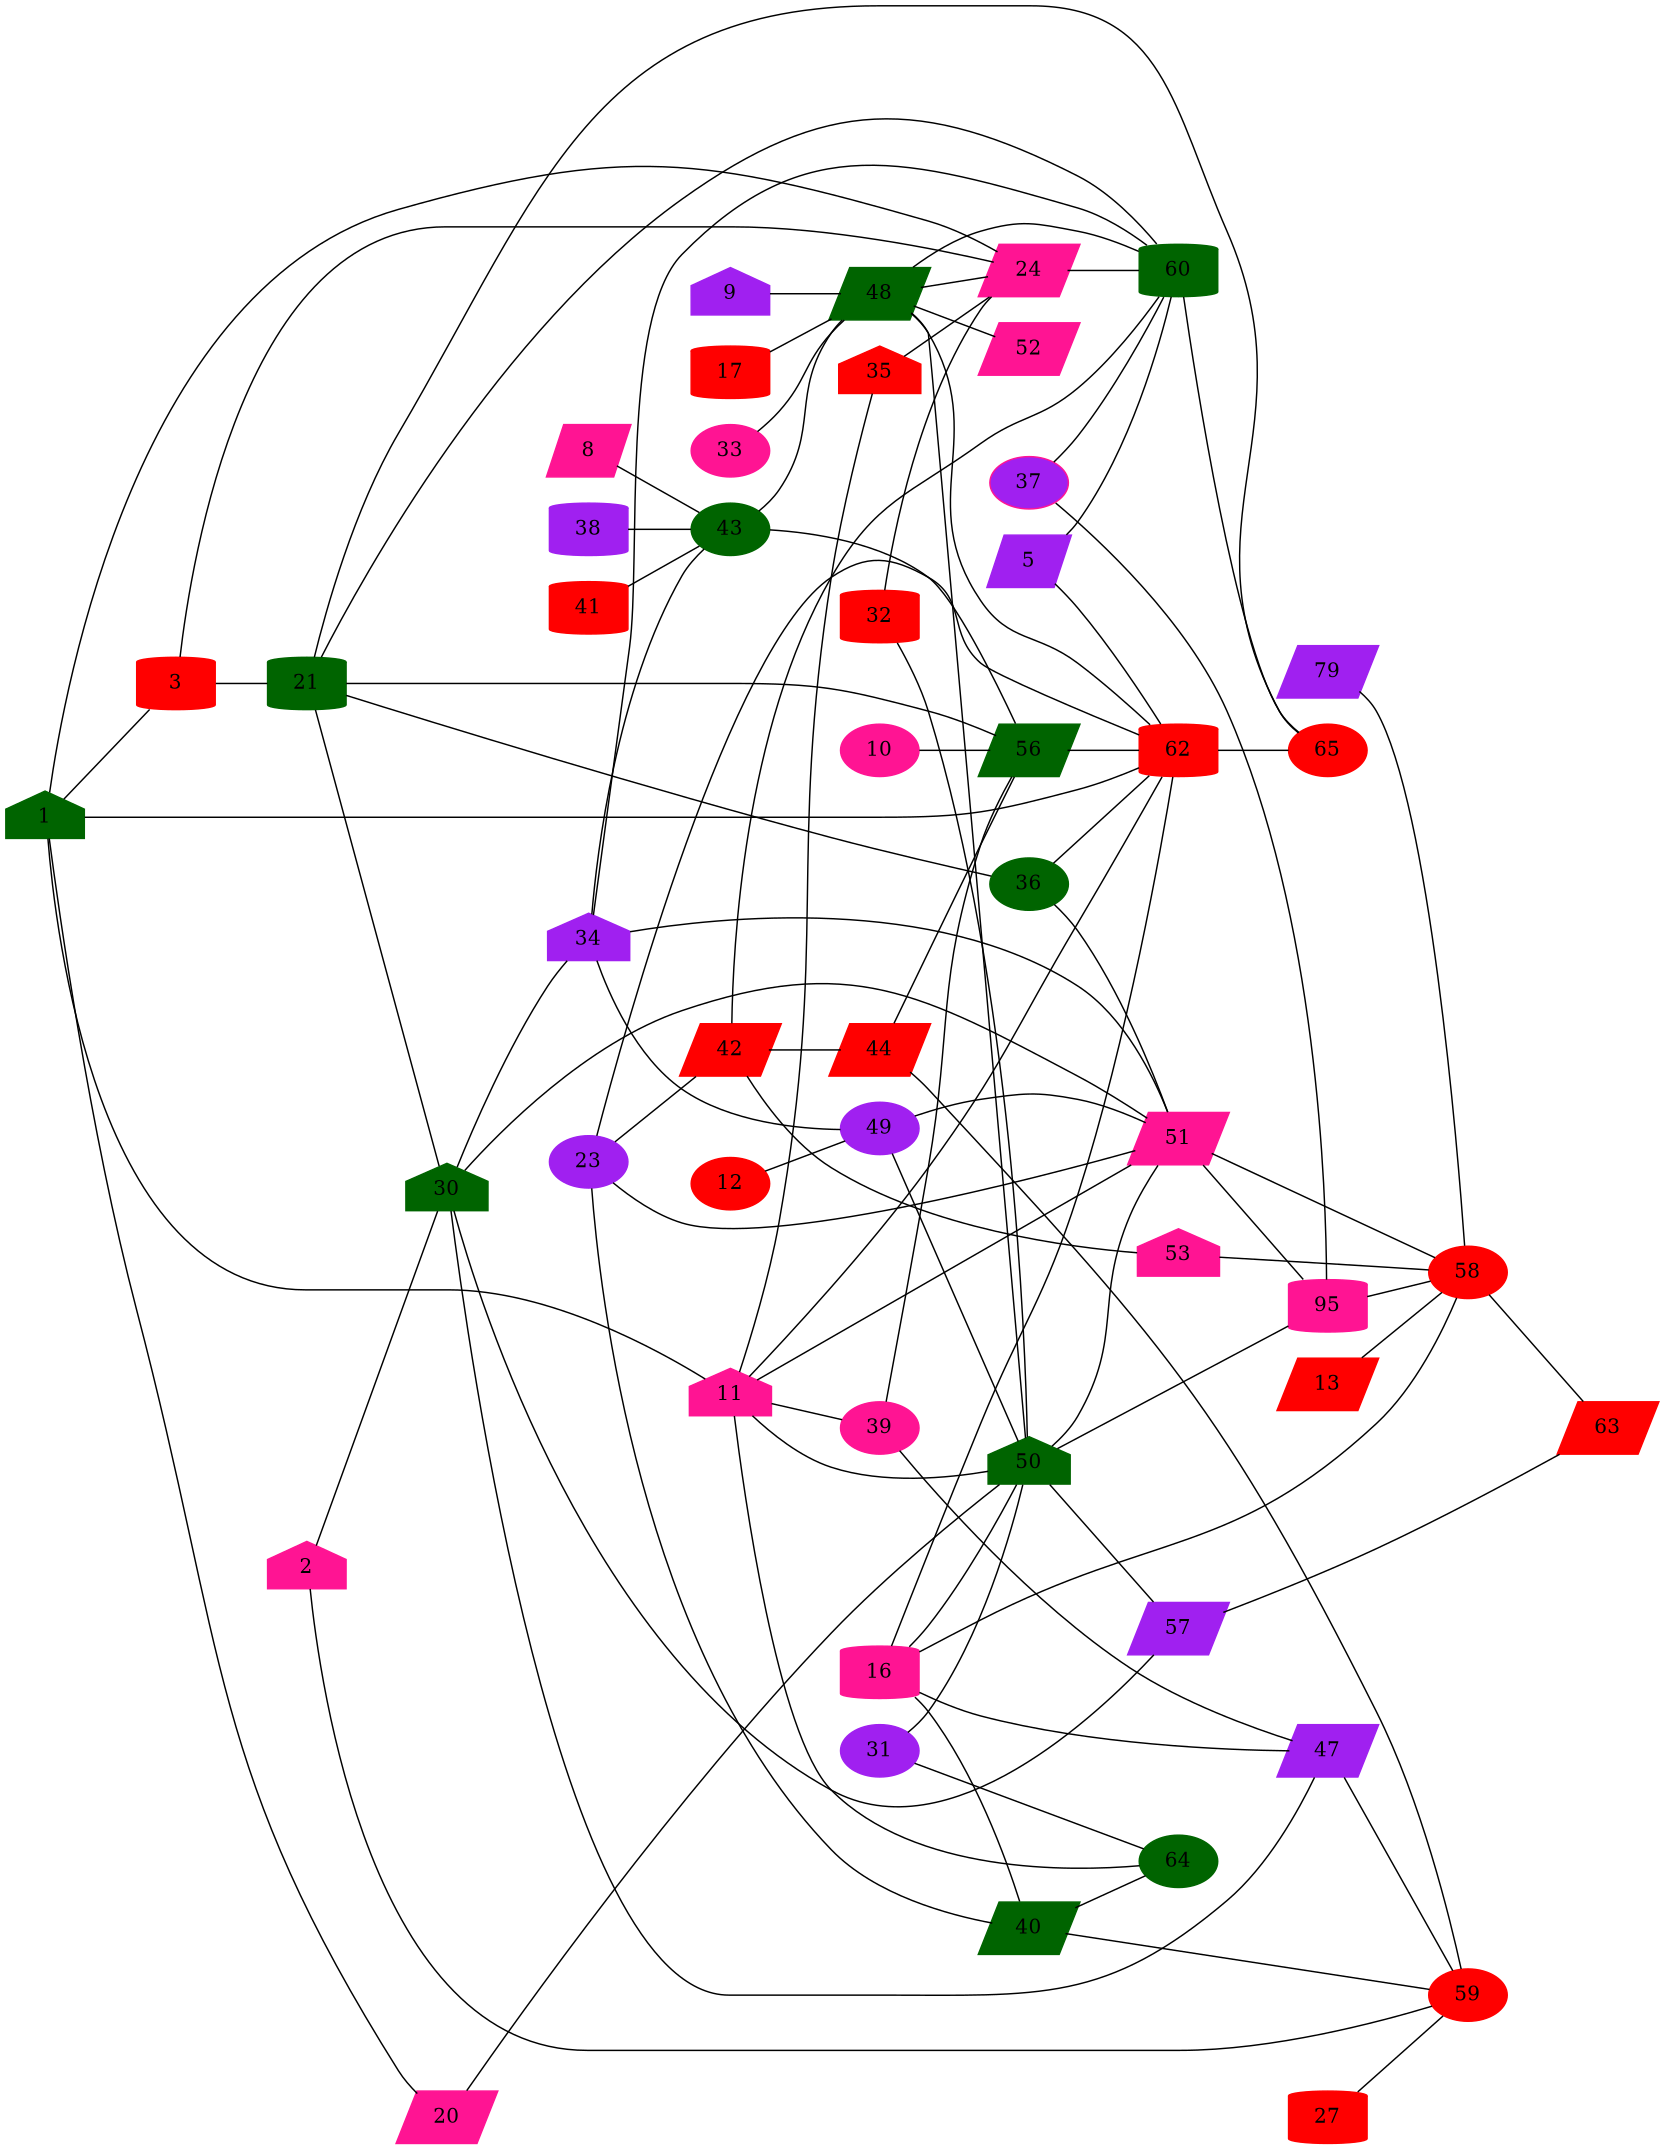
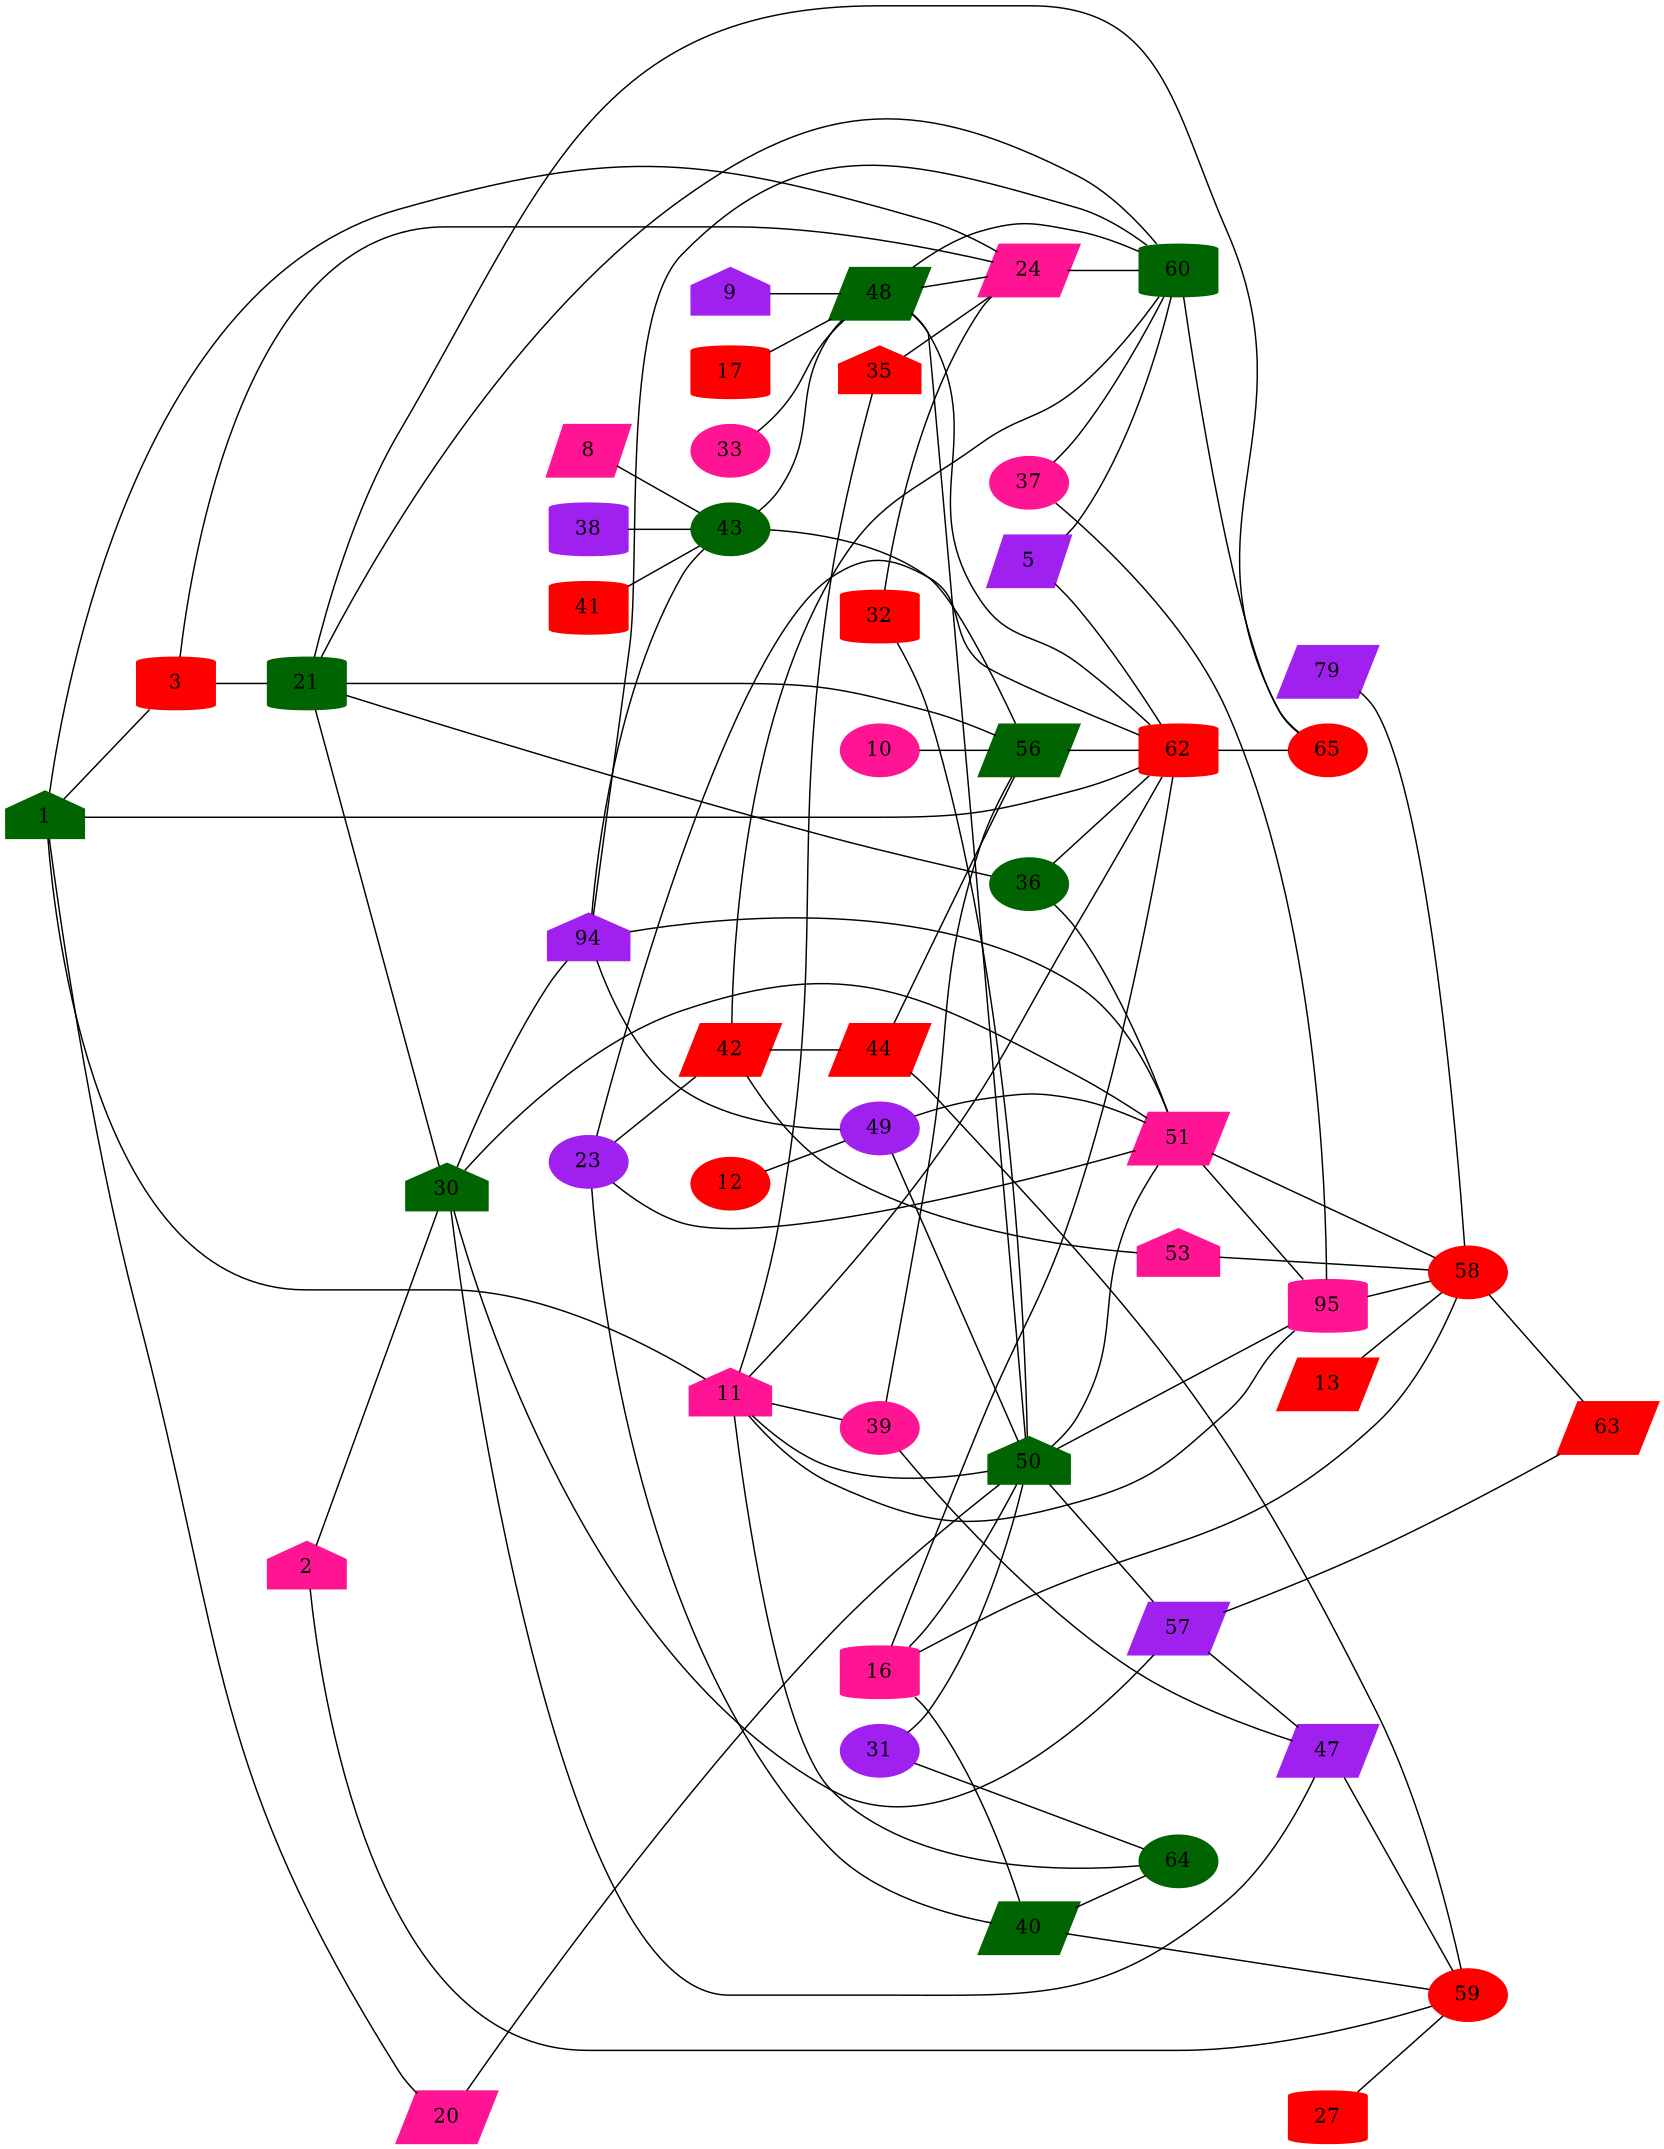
(1029, 349) -> none
(1029, 483) -> (1029, 483)
(589, 939) -> (589, 939)
(935, 1278) -> (1039, 1512)
(1101, 1738) -> (1253, 1690)
